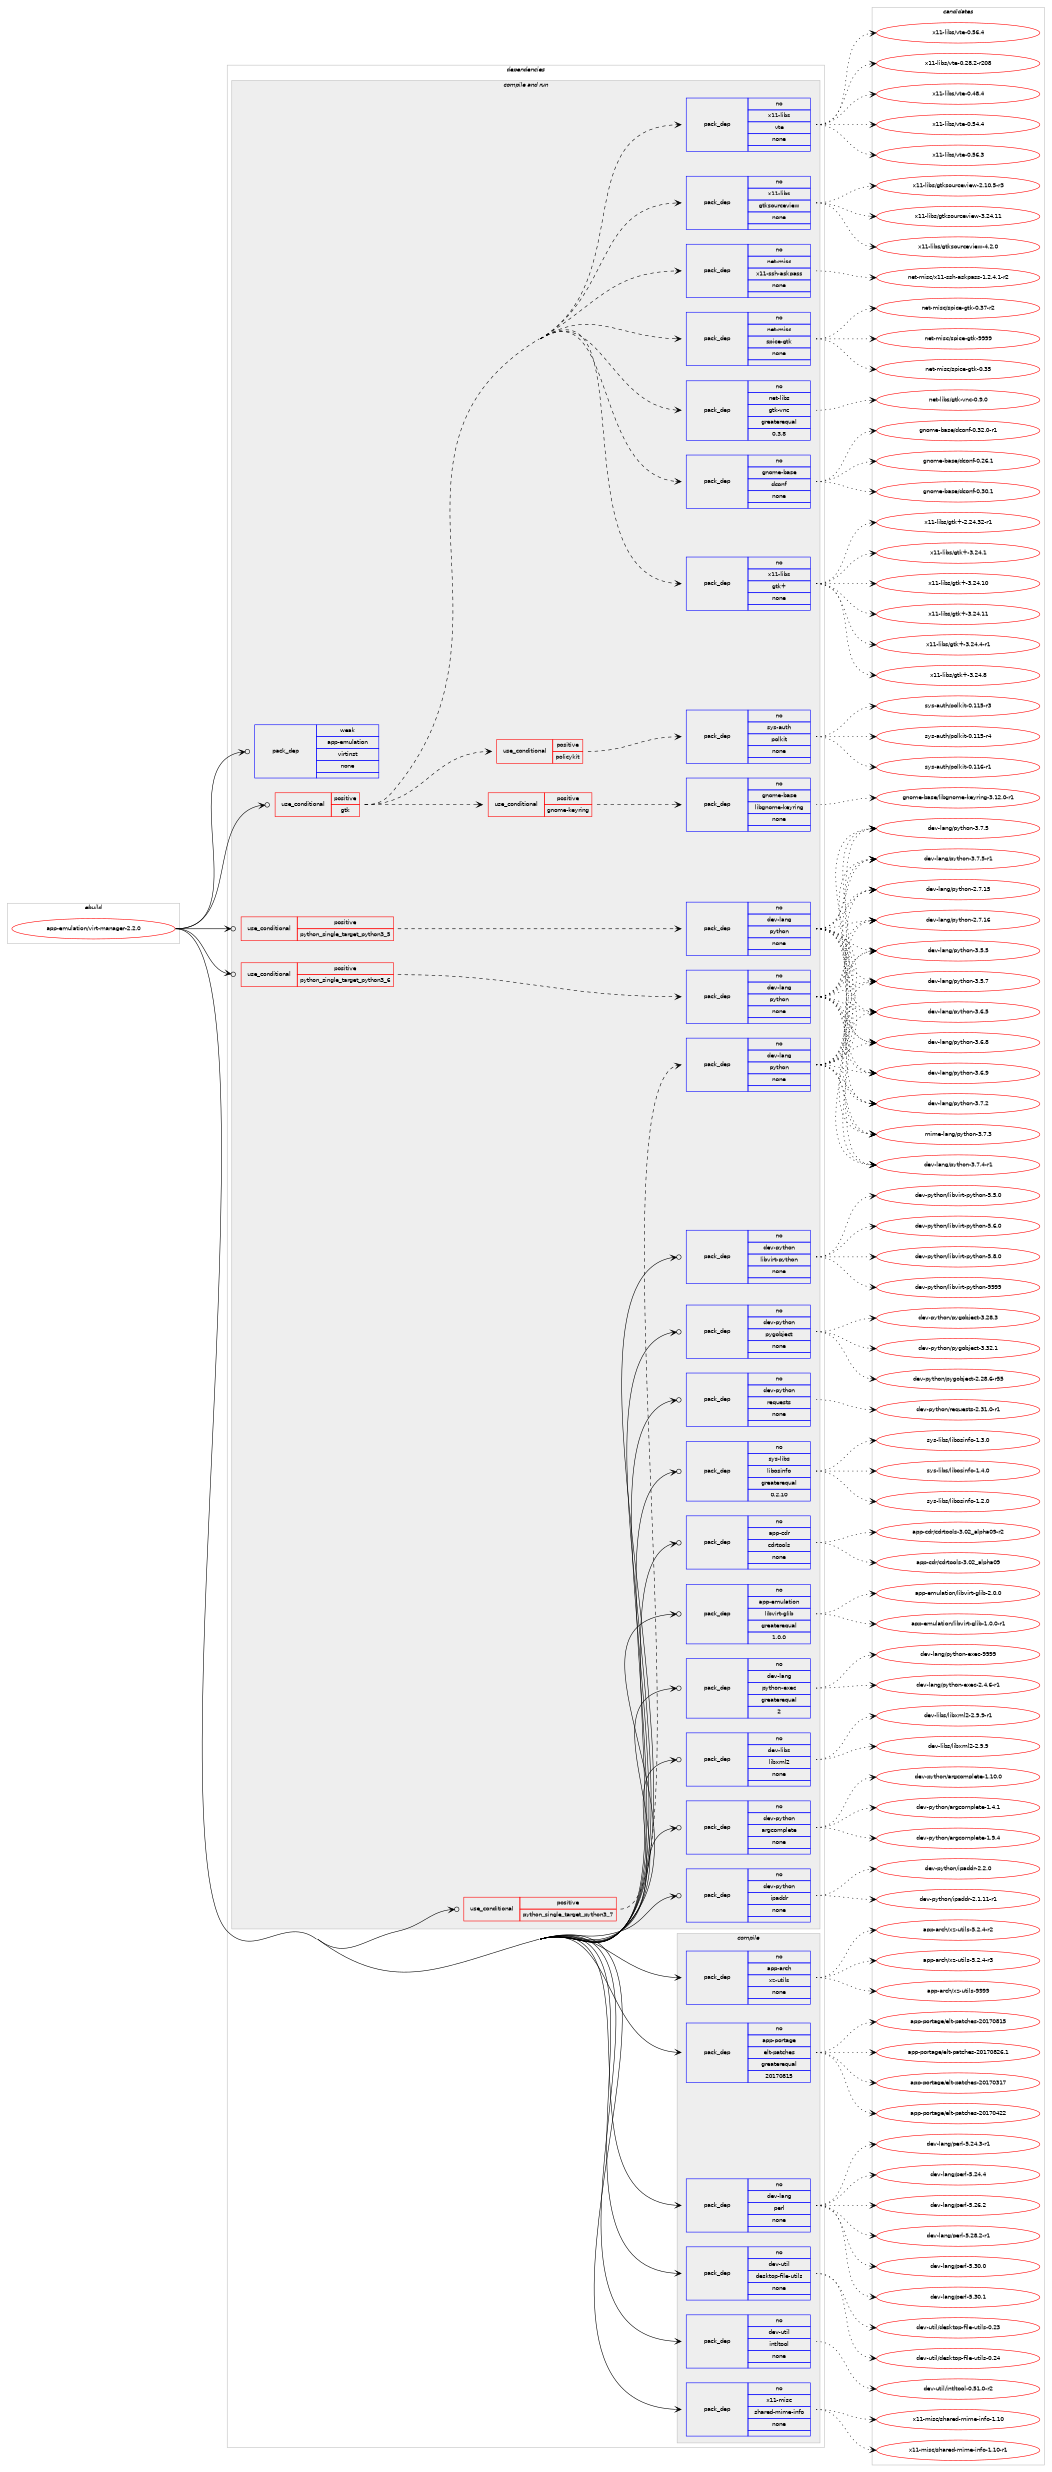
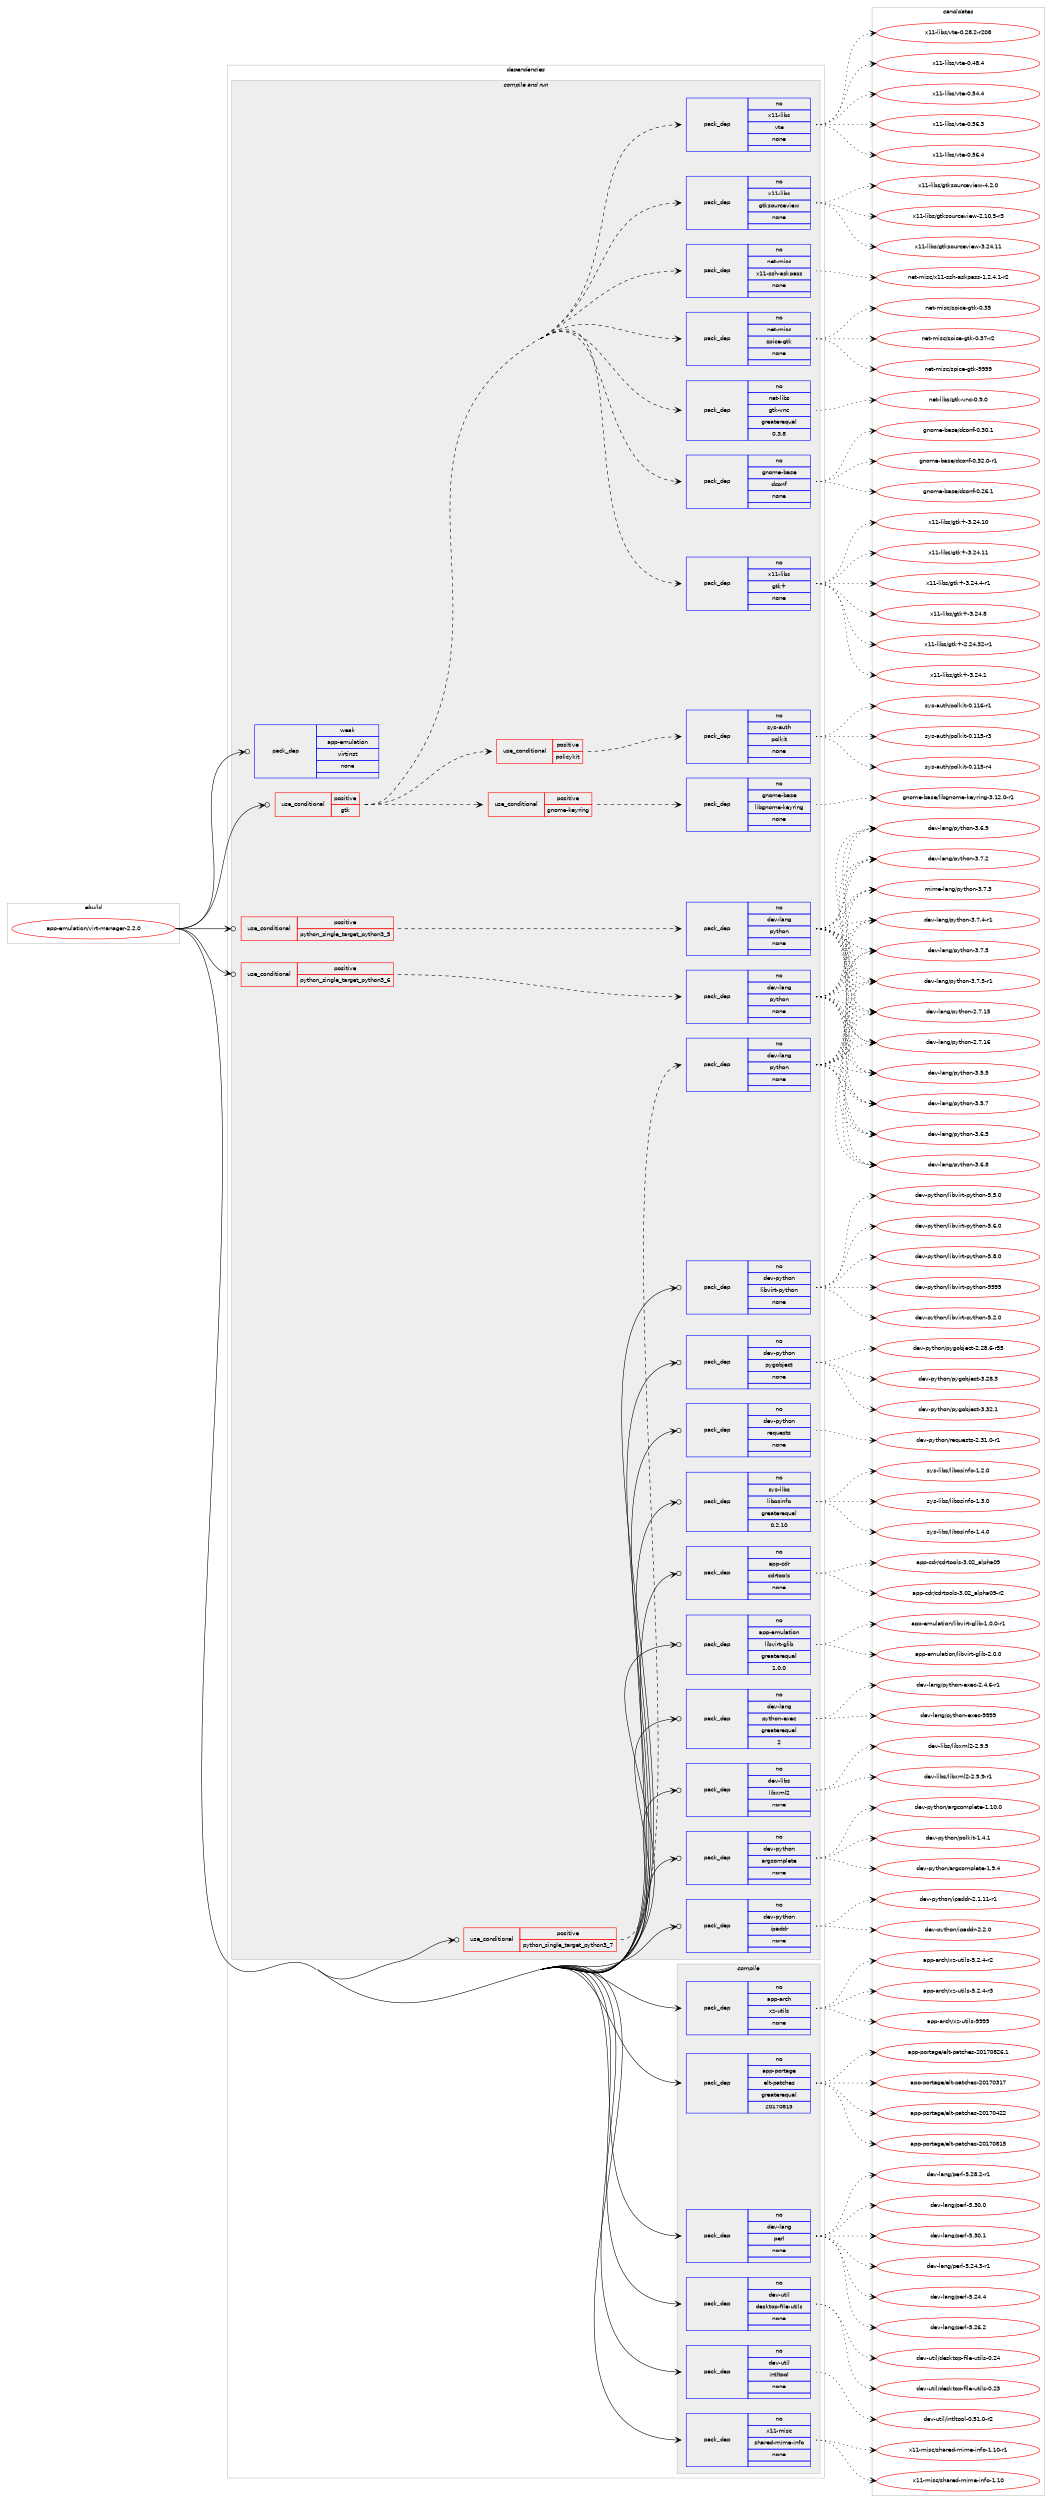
none -> (958, 1318)
(958, 1808) -> (958, 1838)
